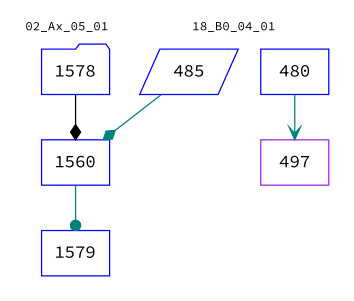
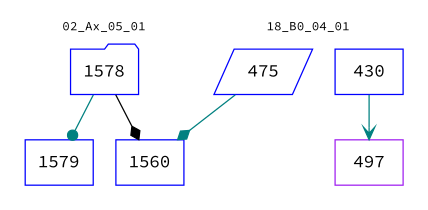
(189, 72) -> (263, 72)
(295, 72) -> (369, 72)
(76, 203) -> (84, 113)
